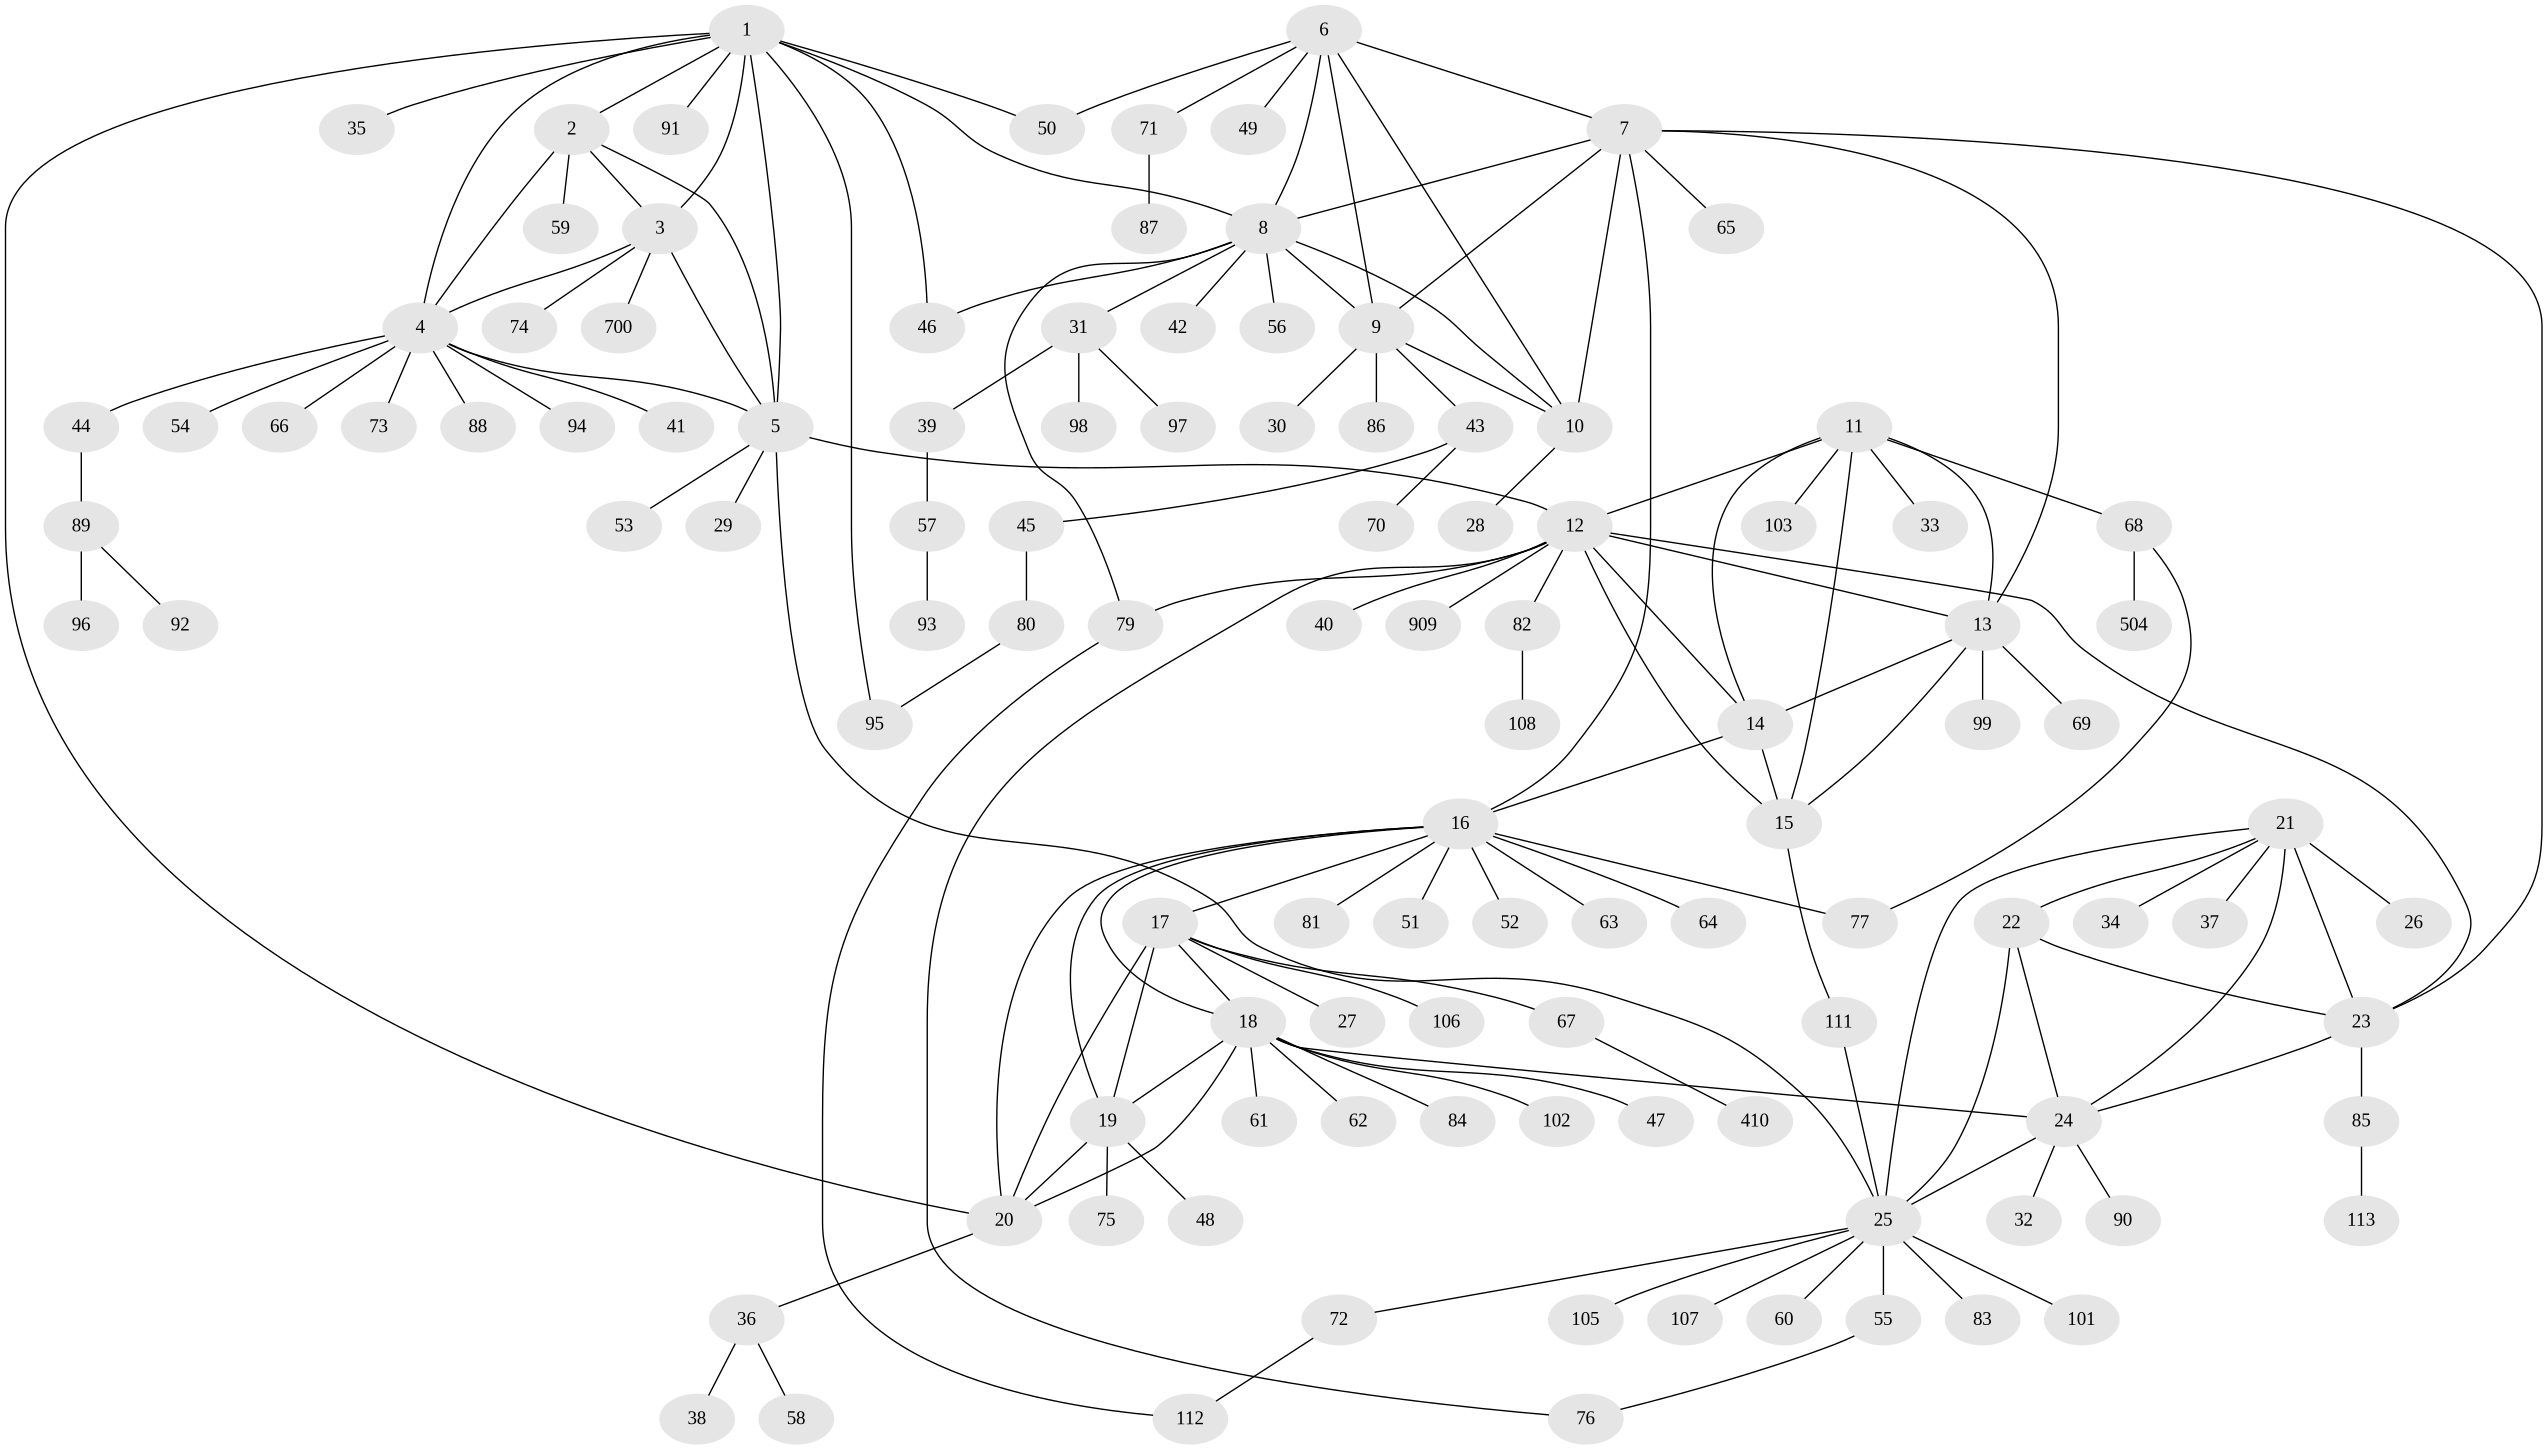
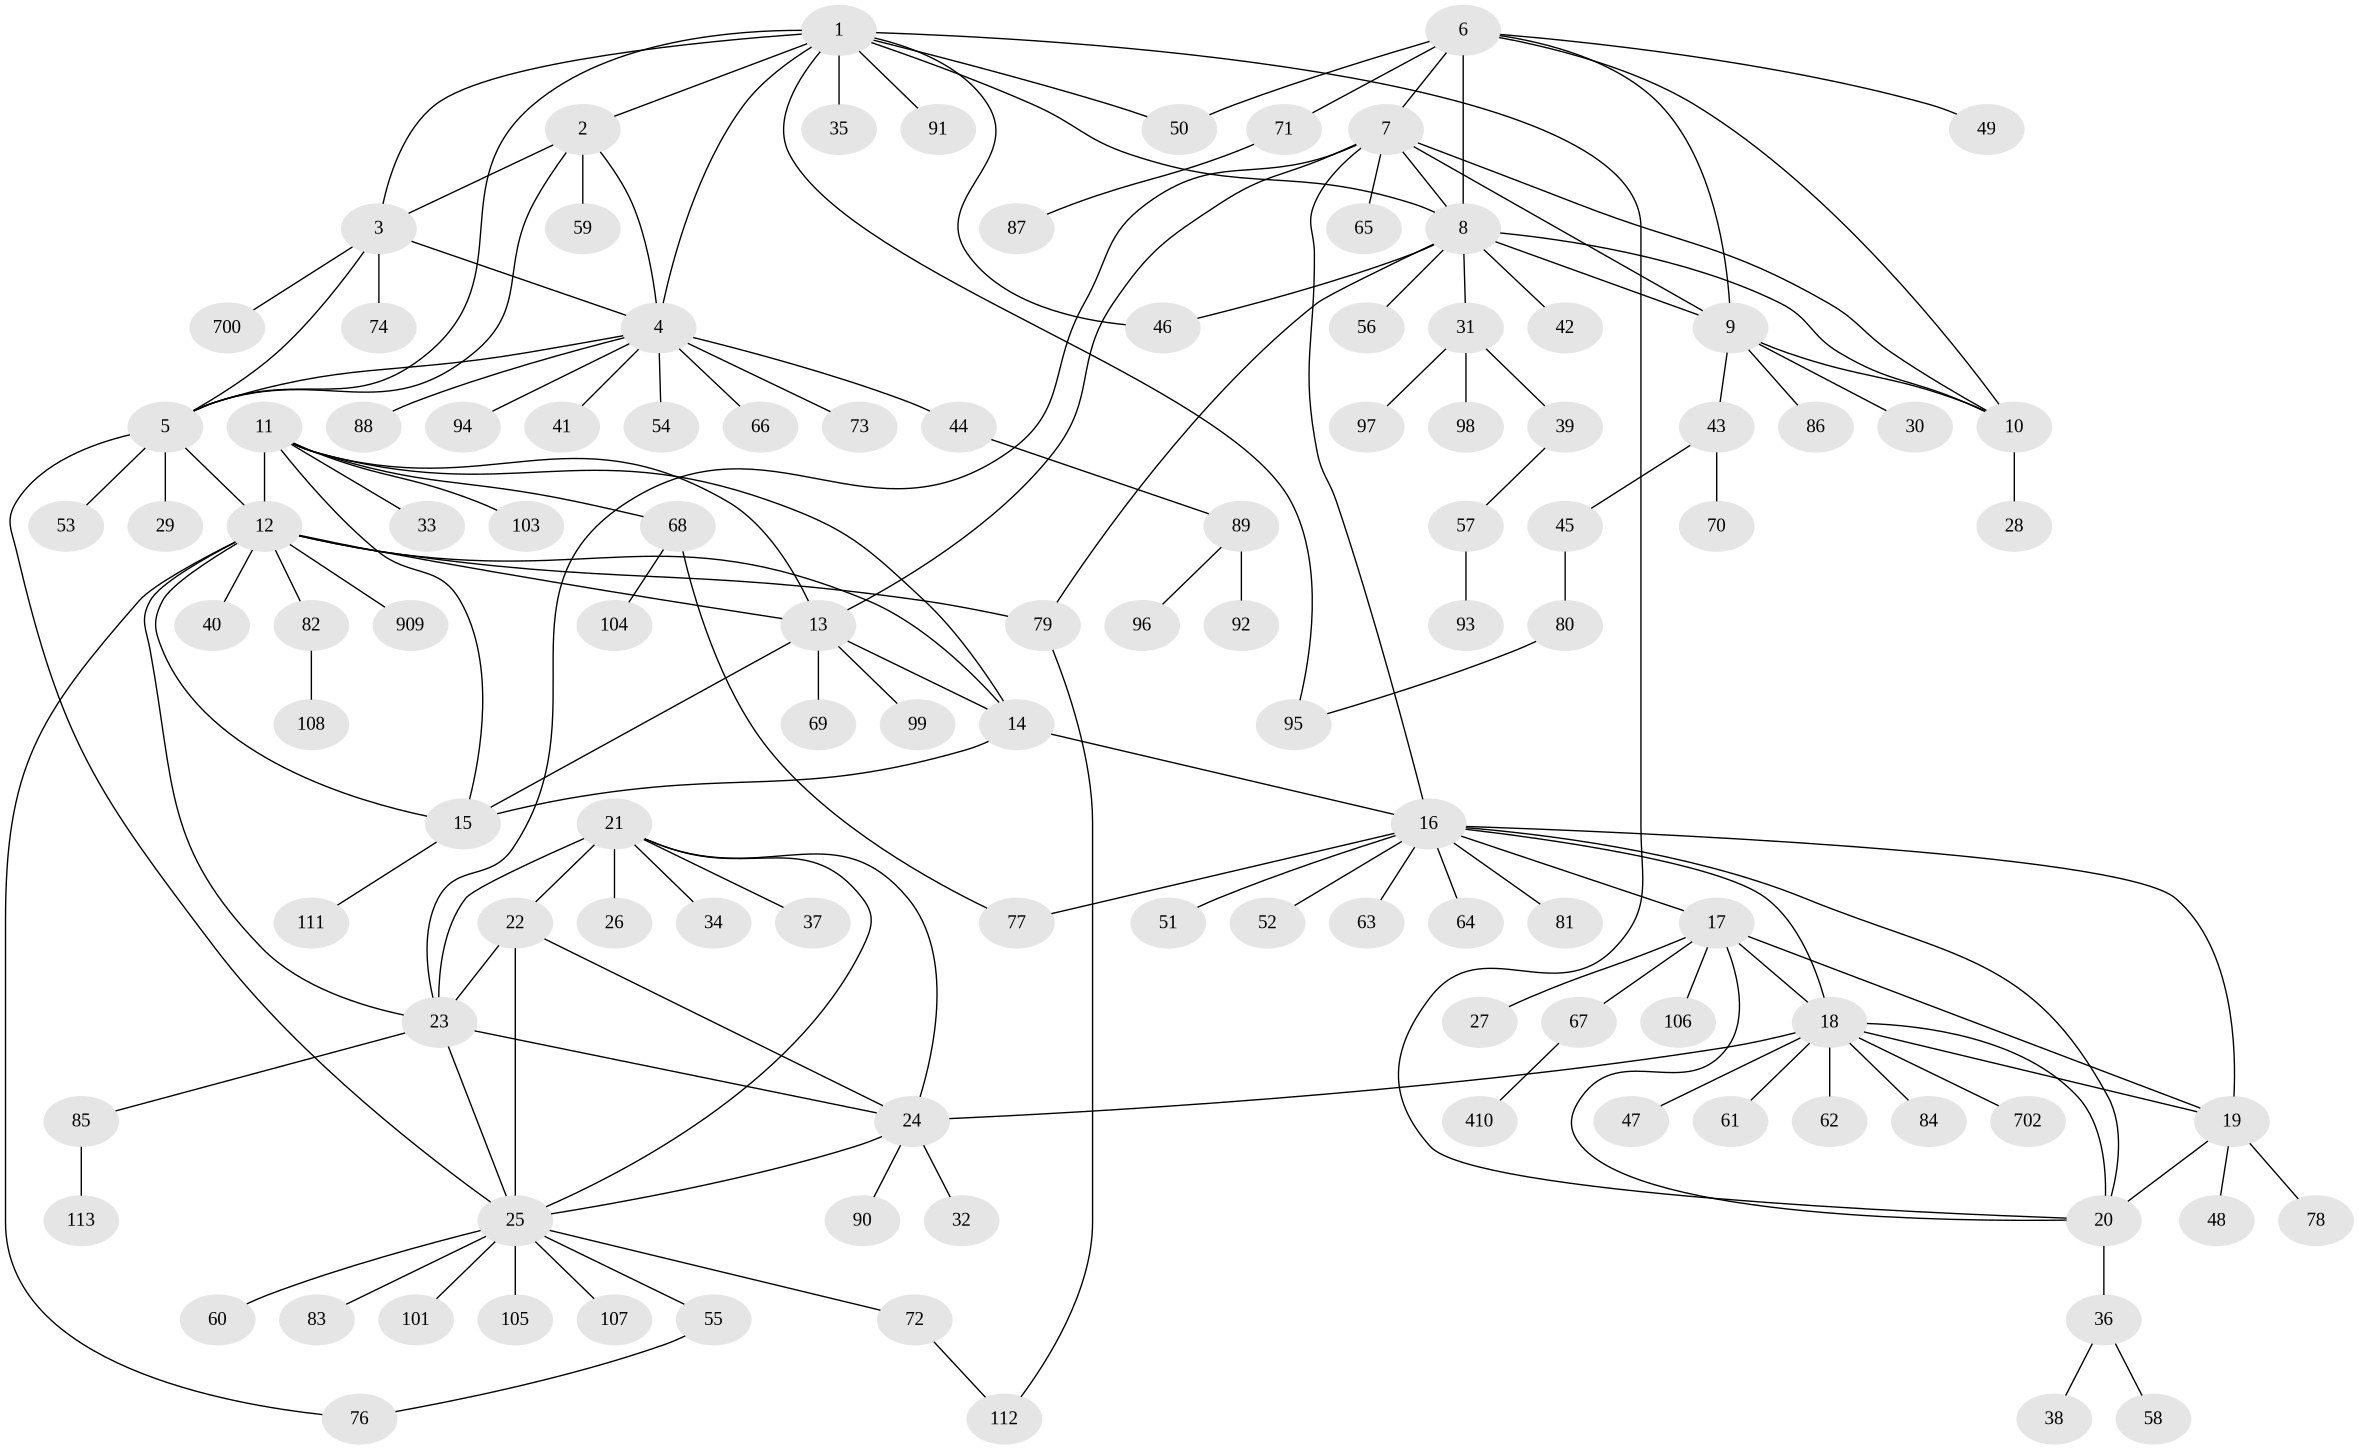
(2134, 626) -> (614, 626)
(1557, 1122) -> (2028, 1122)
(1861, 1122) -> (477, 1121)
(1106, 1221) -> (2316, 1221)
